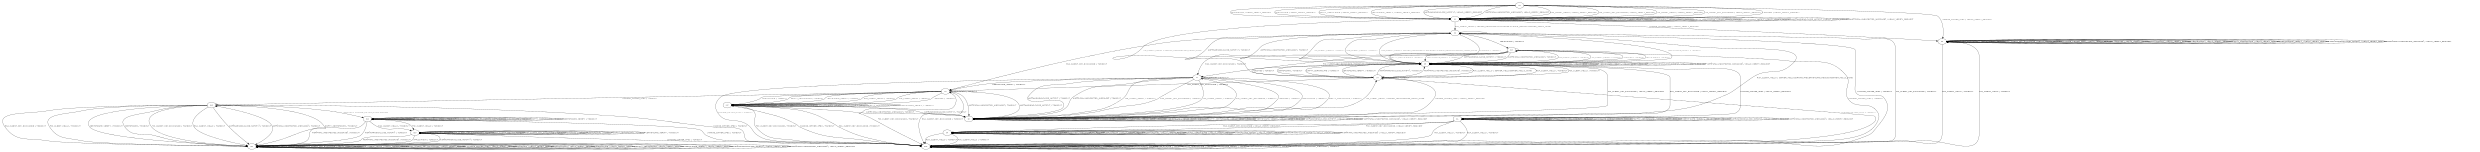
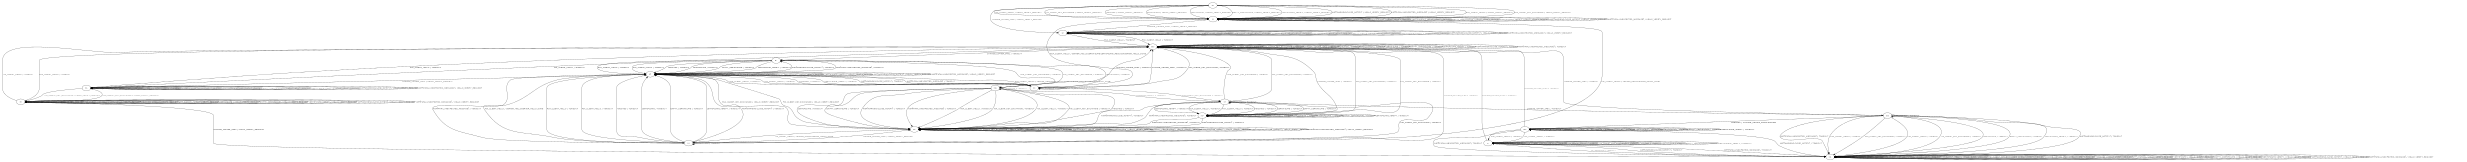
(1009, 84) -> (1151, 95)
(1649, 112) -> none
(1609, 141) -> (965, 54)
none -> (910, 154)
